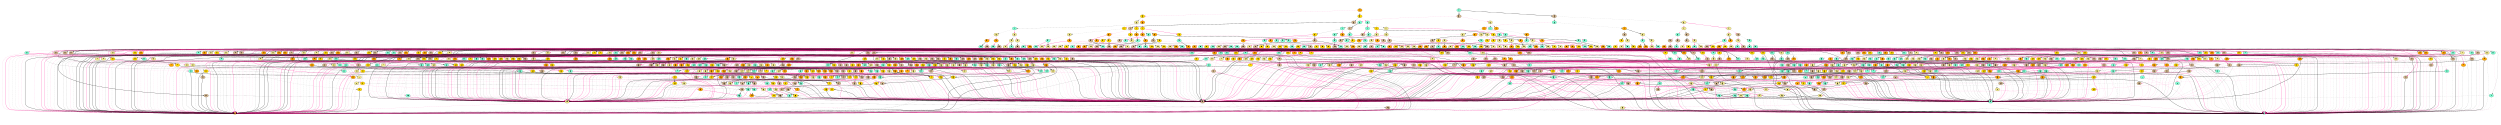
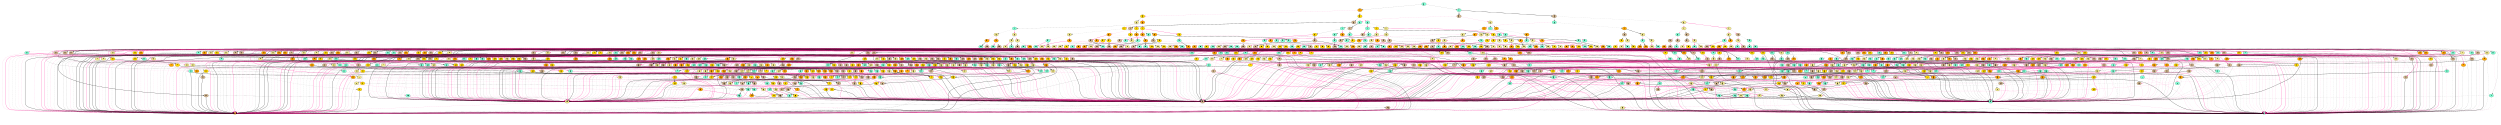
none -> (1424, 4)
